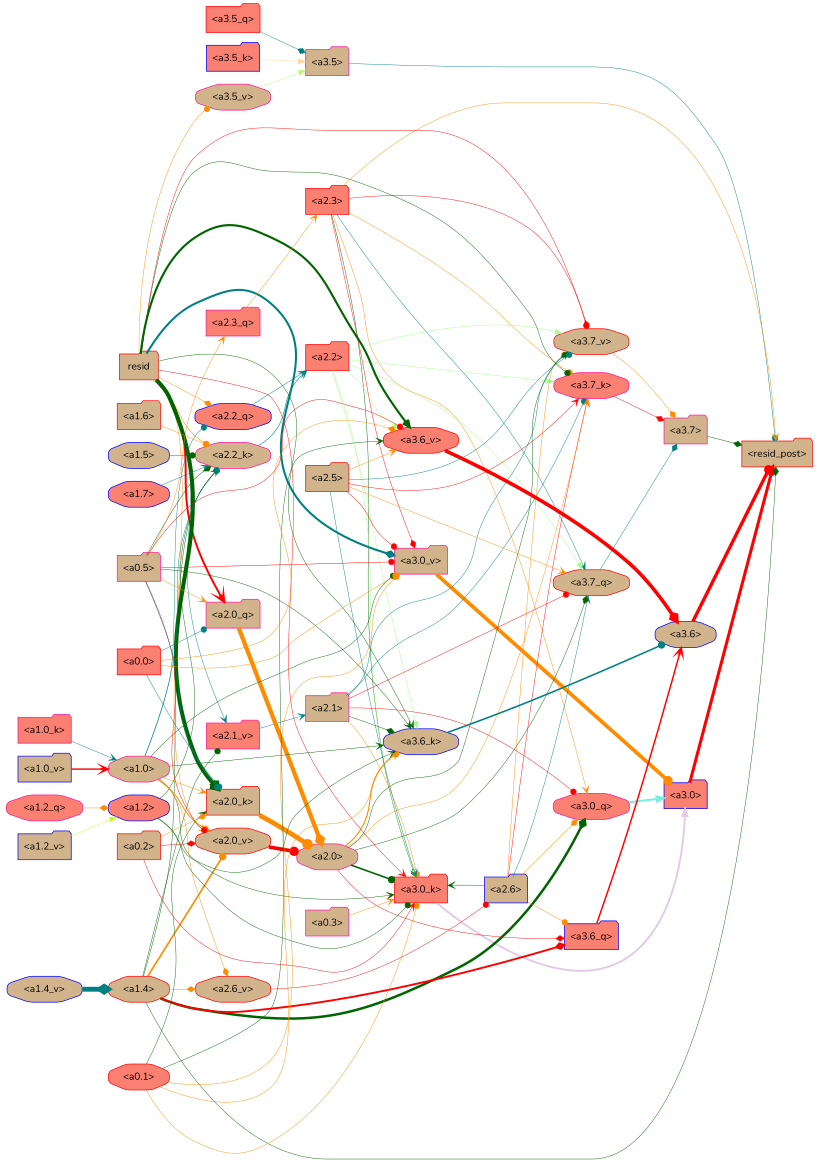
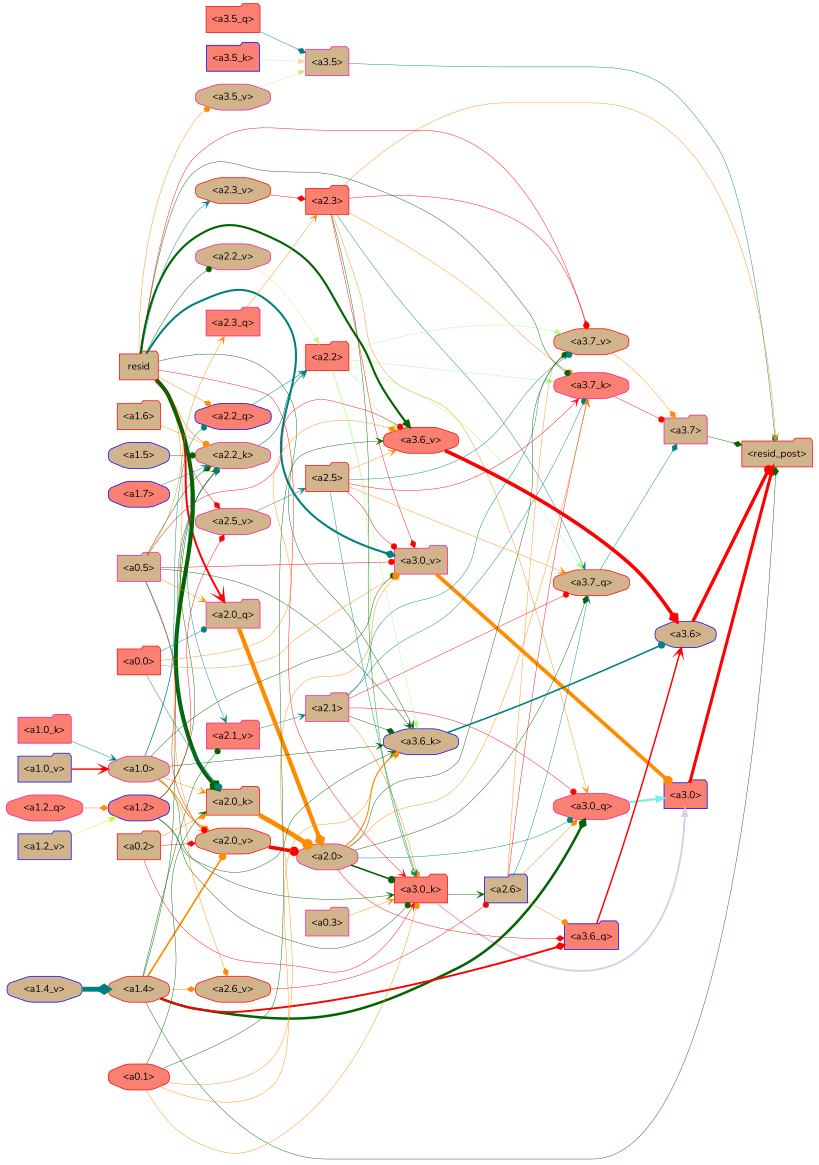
none -> (233, 191)
none -> (233, 257)
(636, 407) -> (636, 407)
none -> (233, 522)
none -> (465, 852)
(470, 885) -> (462, 895)
